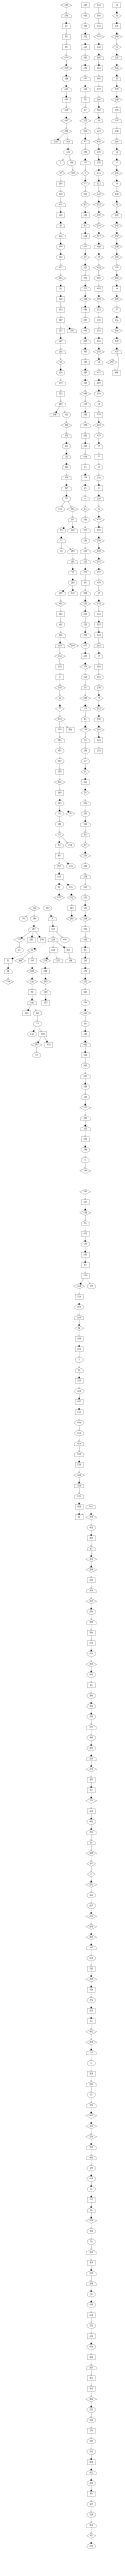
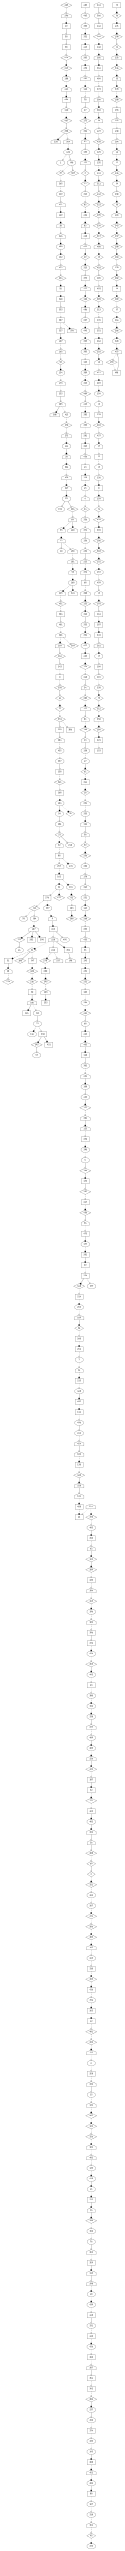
none -> (47, 898)
none -> (85, 1181)
